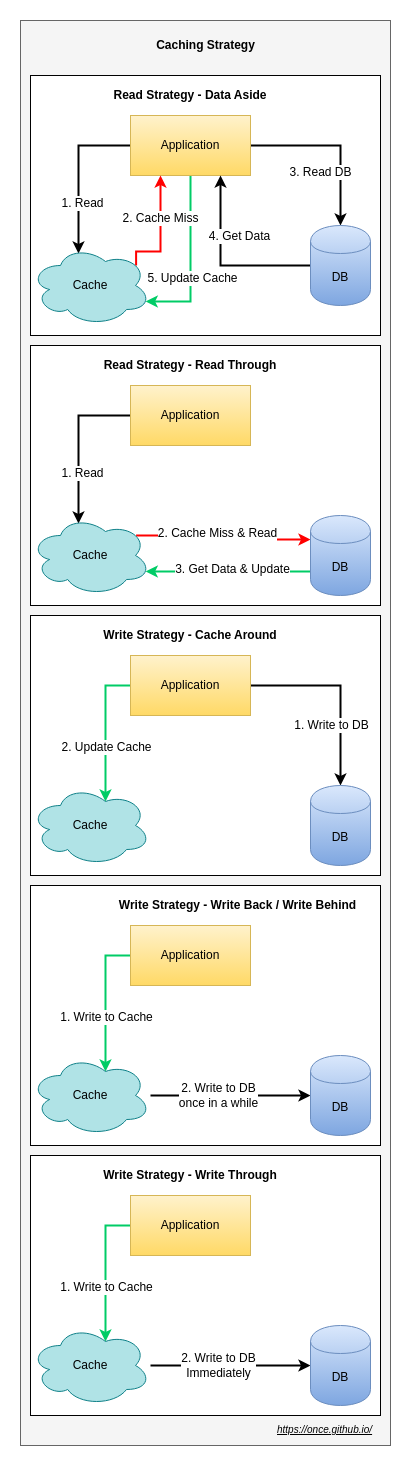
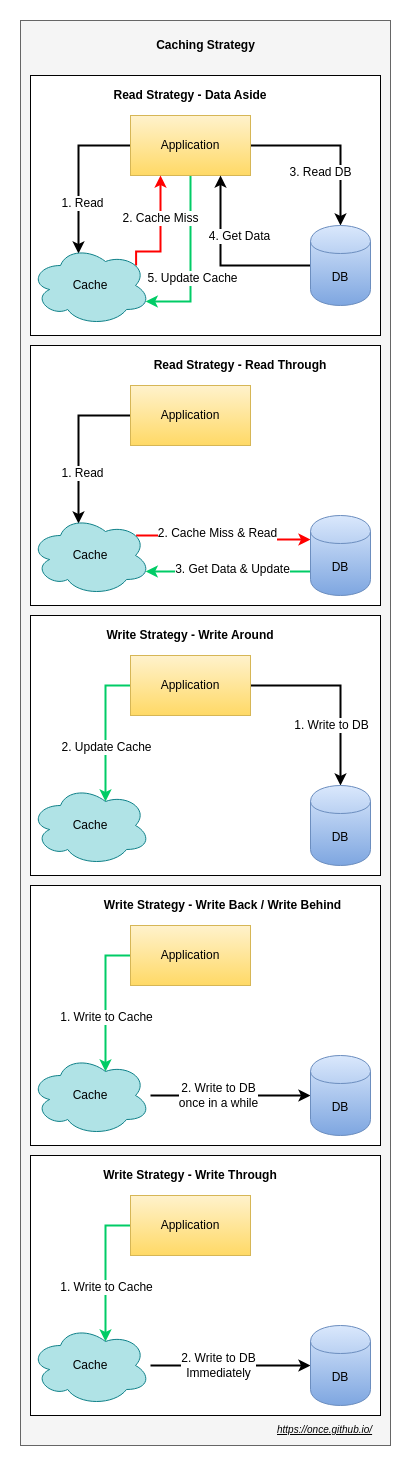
(191, 366) -> (241, 366)
(191, 636) -> (191, 636)
(238, 906) -> (223, 906)
